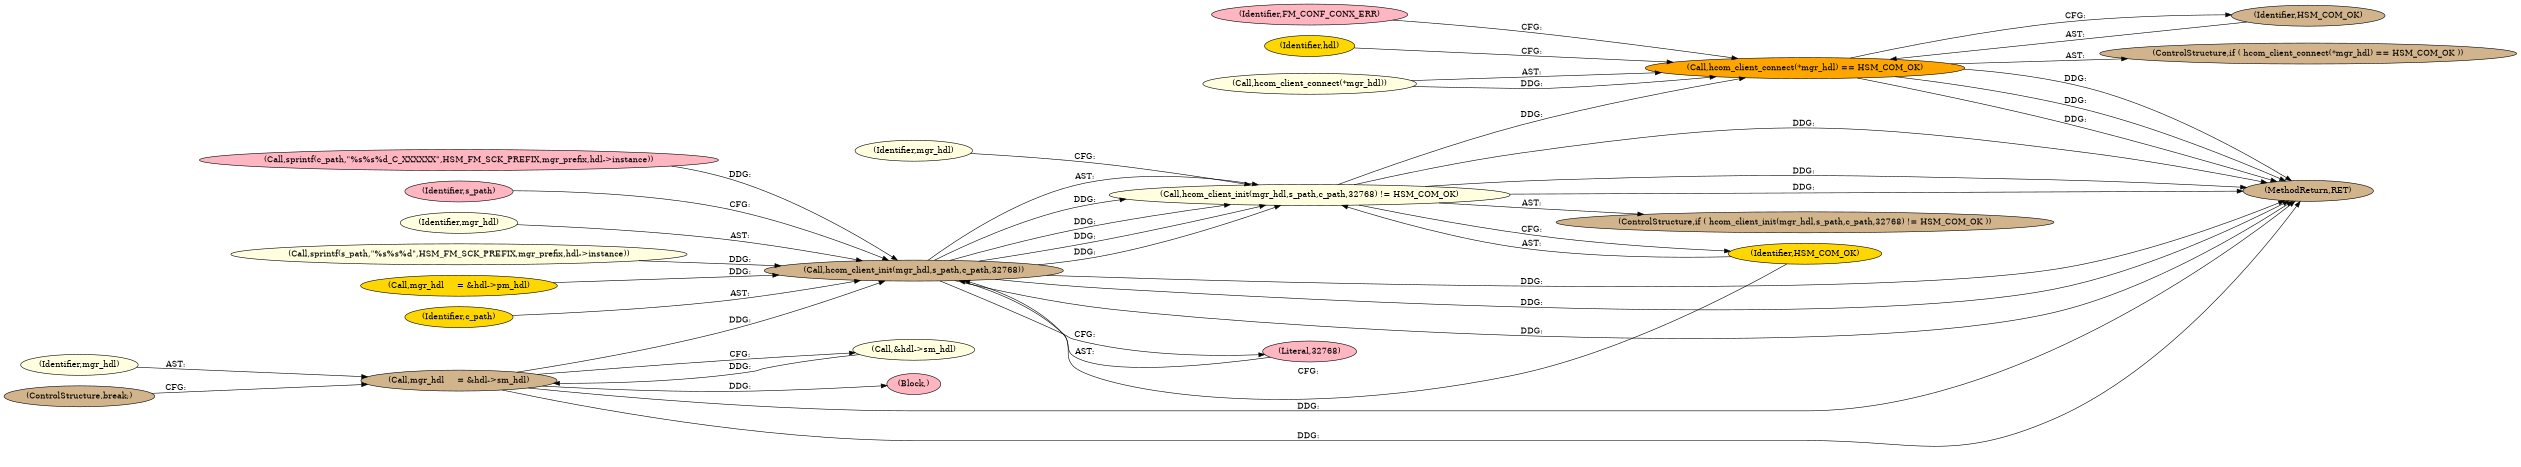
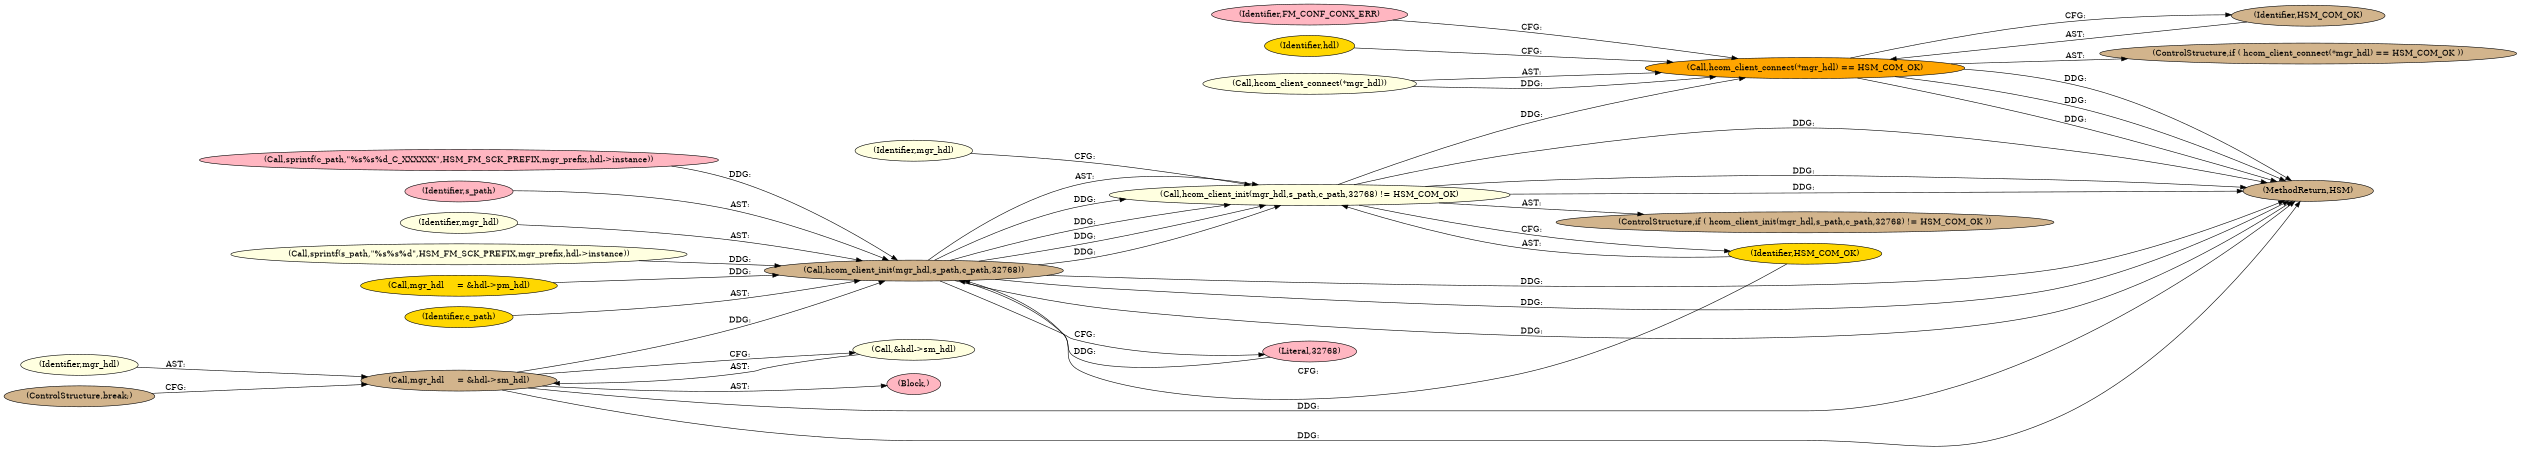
(2308, 191) -> (2308, 191)
(741, 205) -> (741, 205)
(1086, 352) -> (1086, 352)
(741, 367) -> (741, 367)
(741, 387) -> (741, 387)
